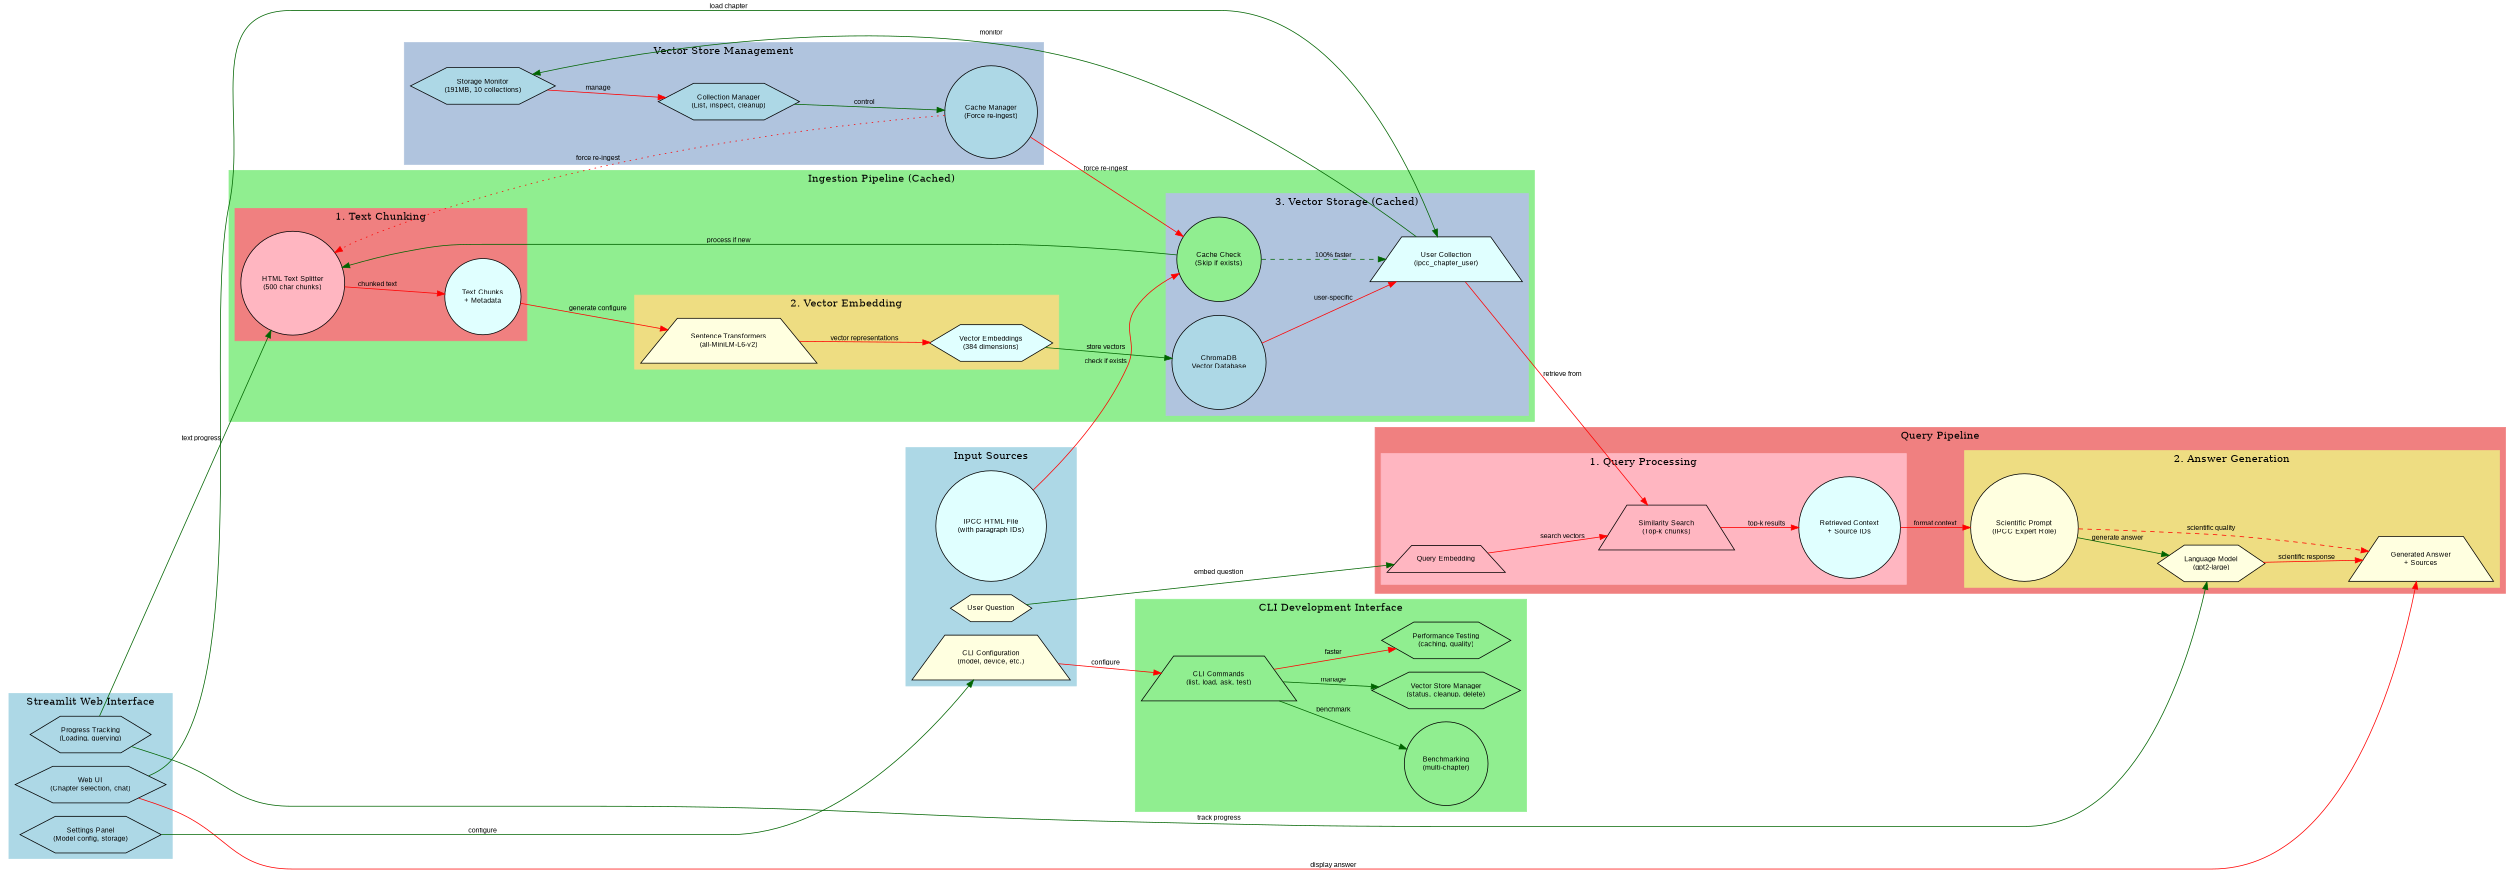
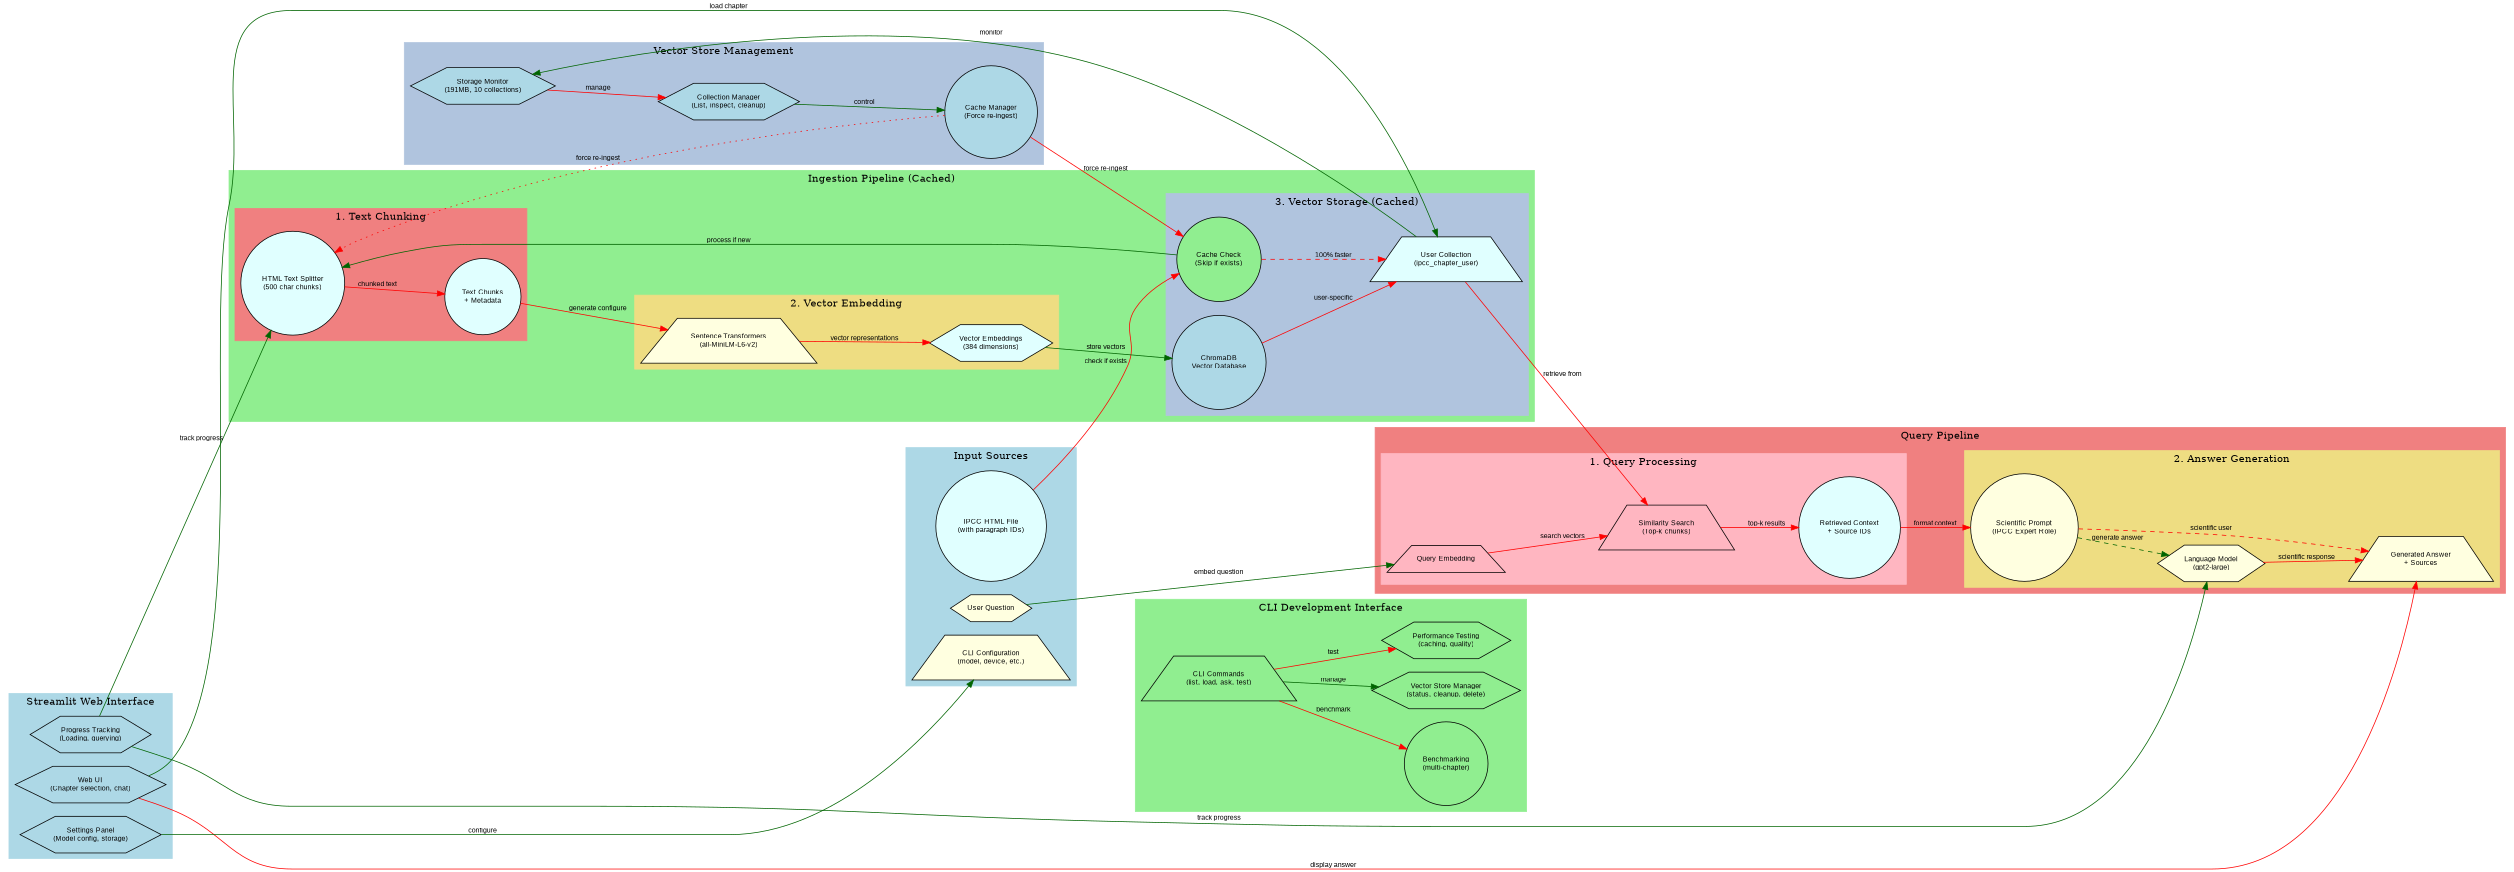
(1320, 259) -> (1320, 259)
(293, 283) -> (293, 283)
(201, 439) -> (201, 439)
(2211, 528) -> (2211, 528)
(2120, 546) -> (2120, 546)
(1333, 652) -> (1333, 652)
(1106, 668) -> none
(1340, 724) -> (1340, 724)
